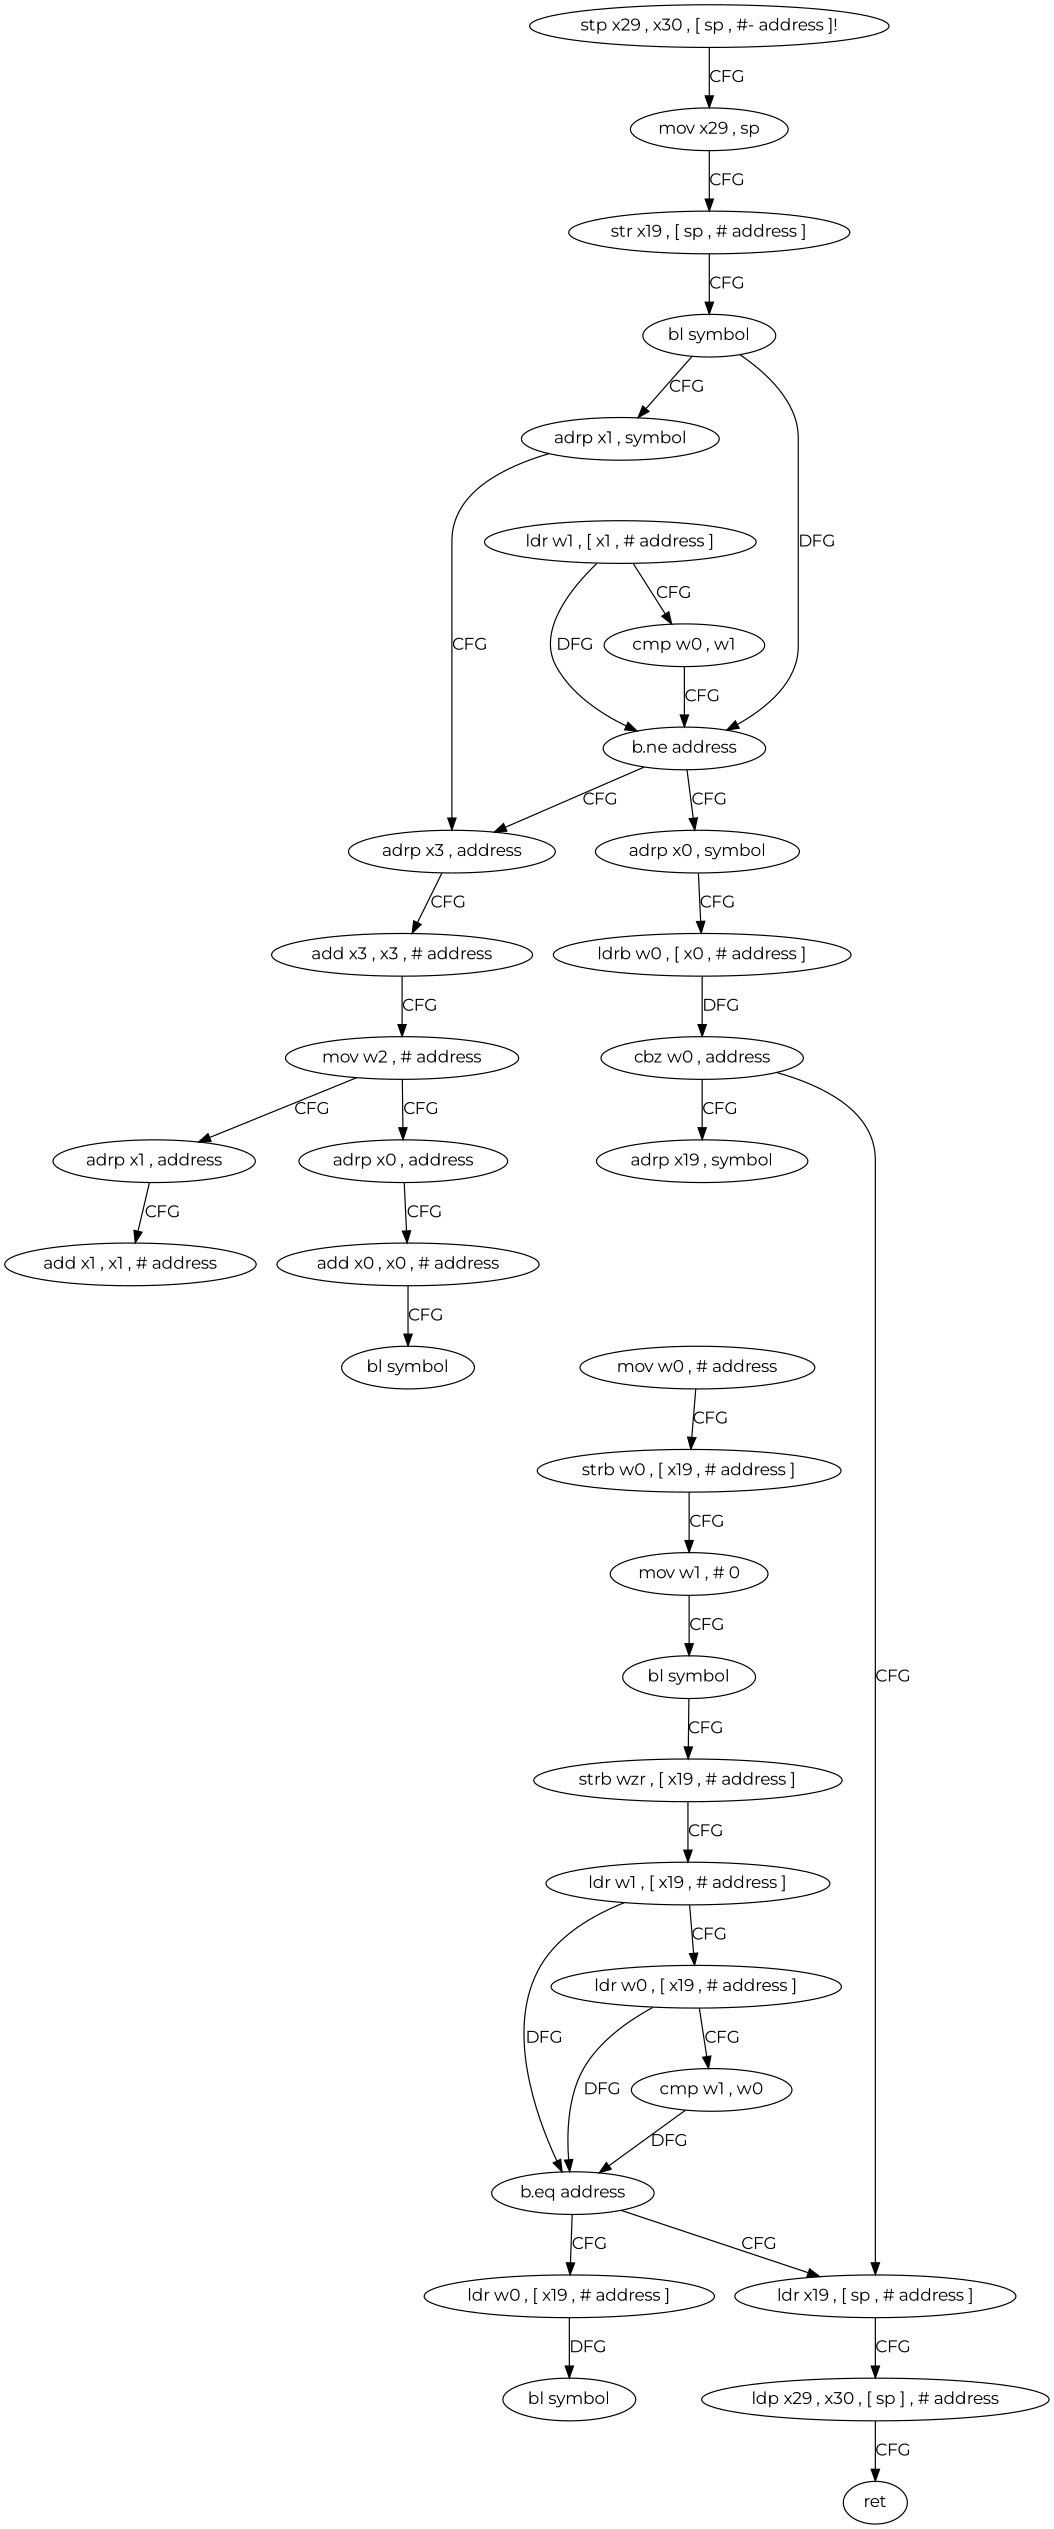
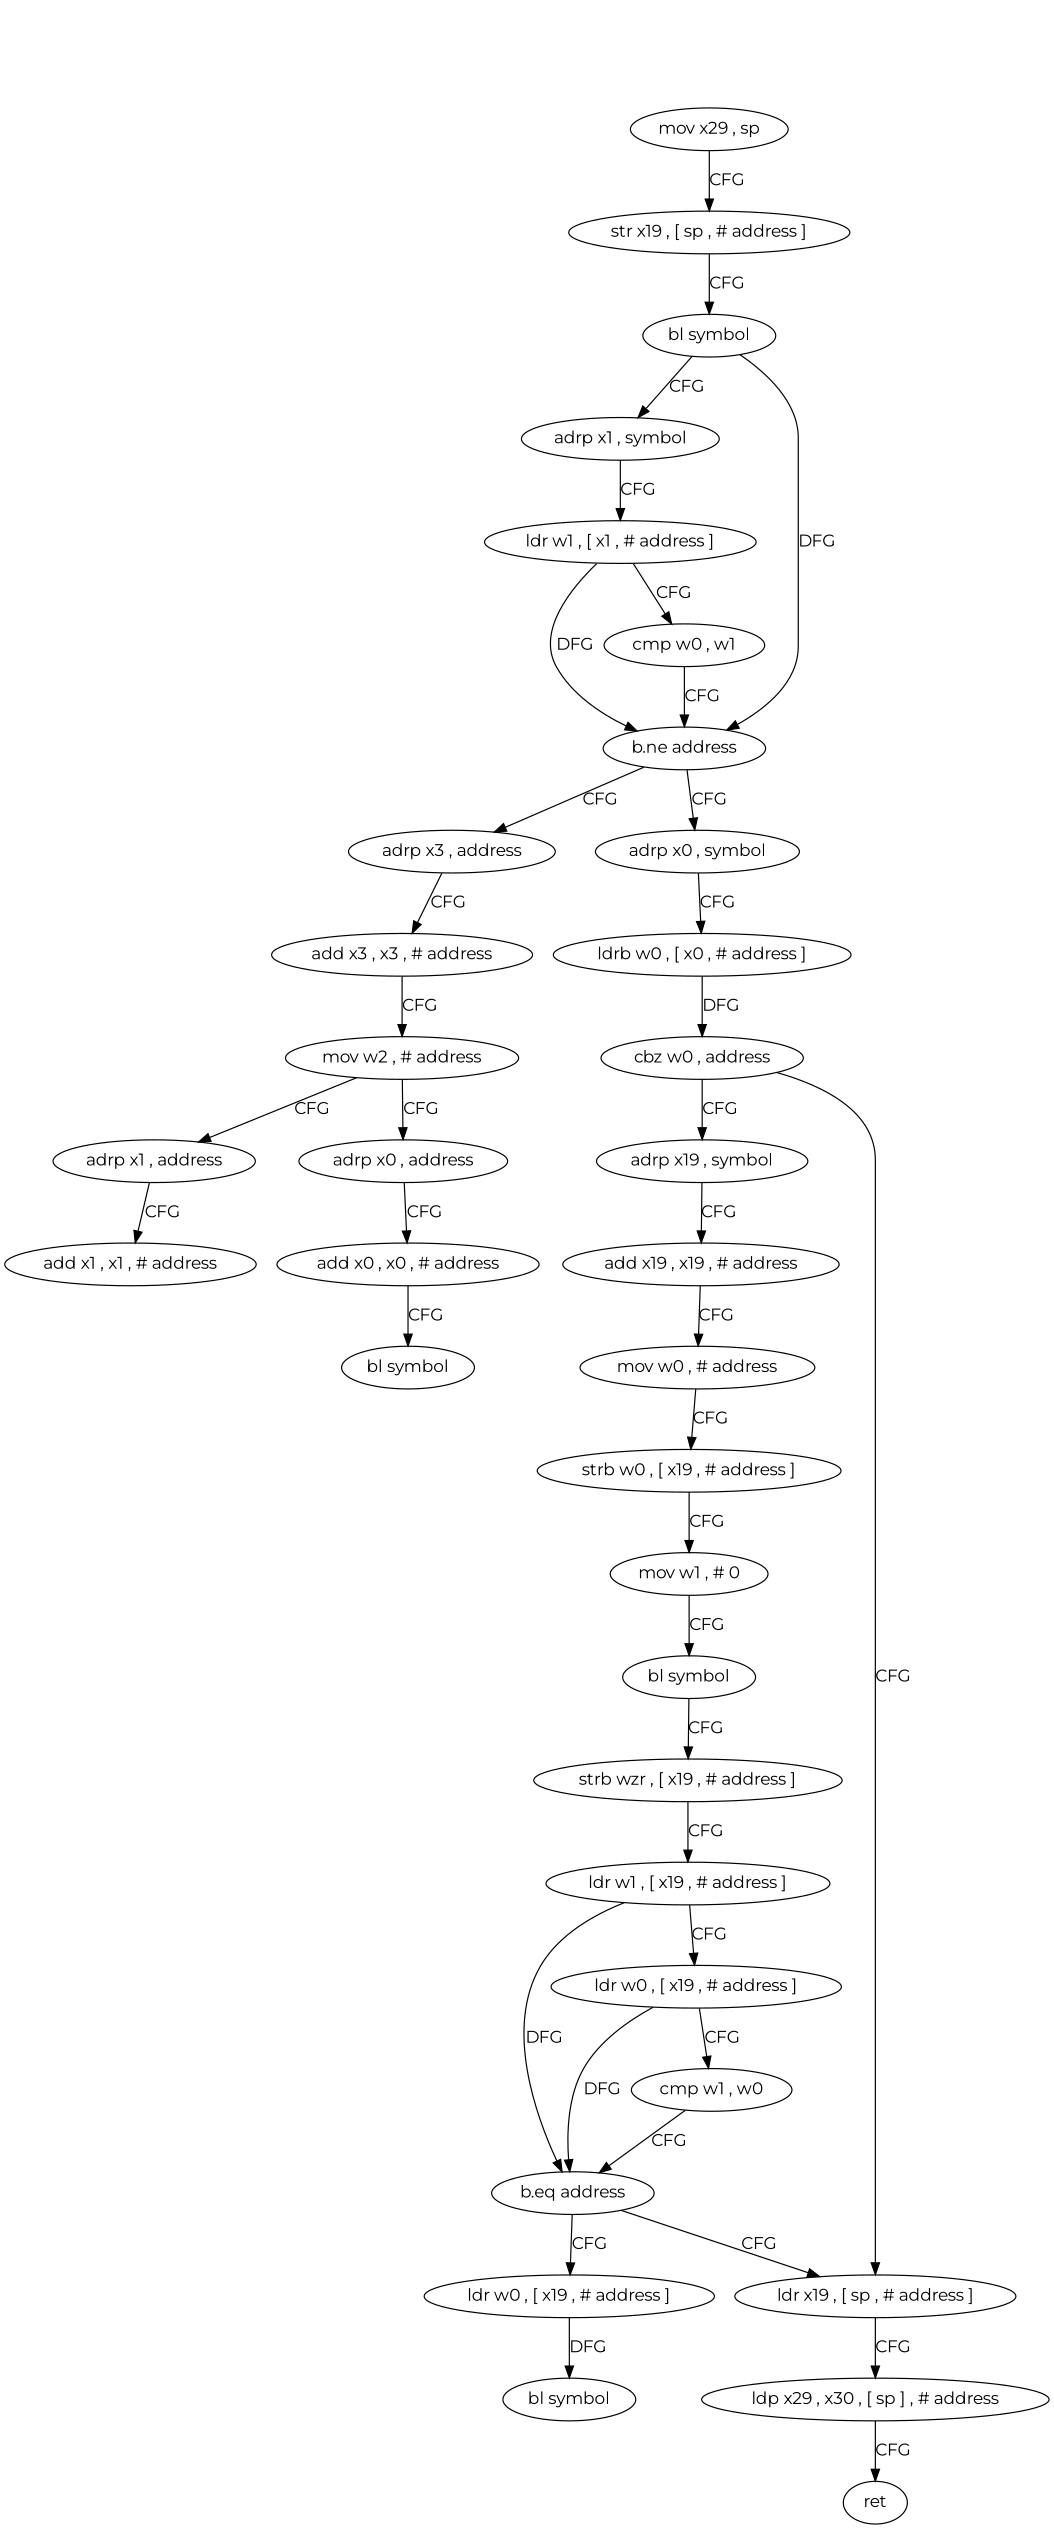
(709, 26) -> none
(452, 609) -> (620, 485)
none -> (701, 1264)
(669, 2142) -> (669, 2142)
